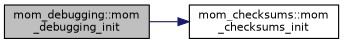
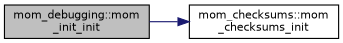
(77, 22) -> (77, 22)
